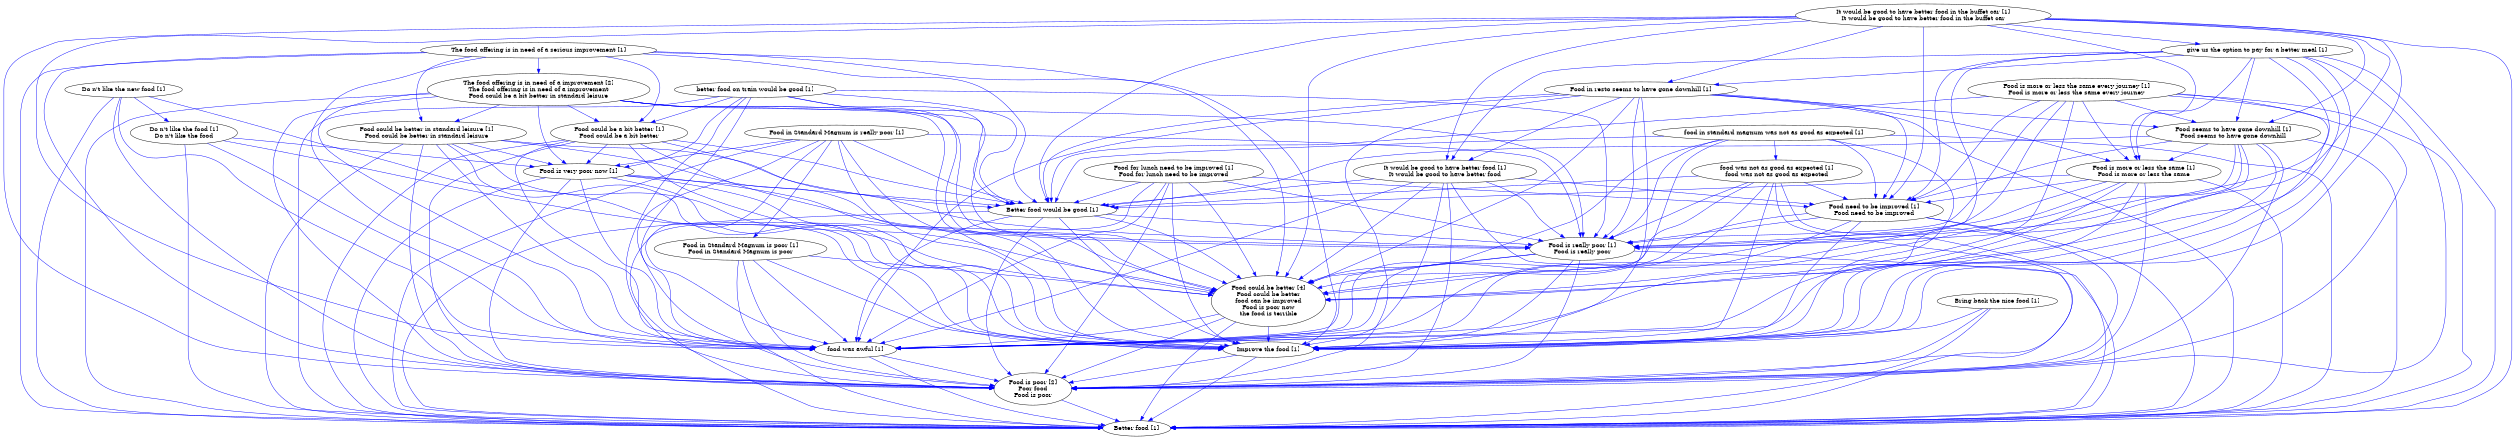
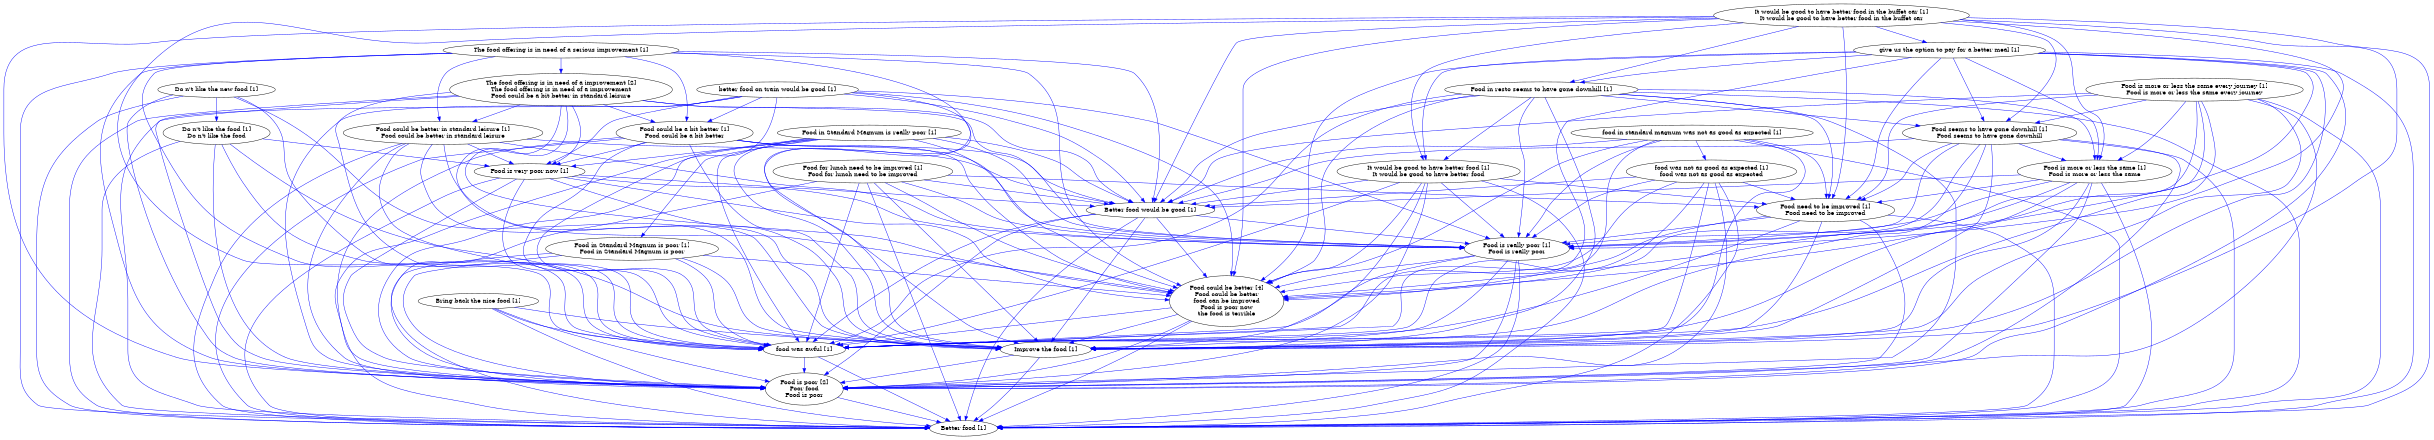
none -> (624, 340)
none -> (297, 360)
